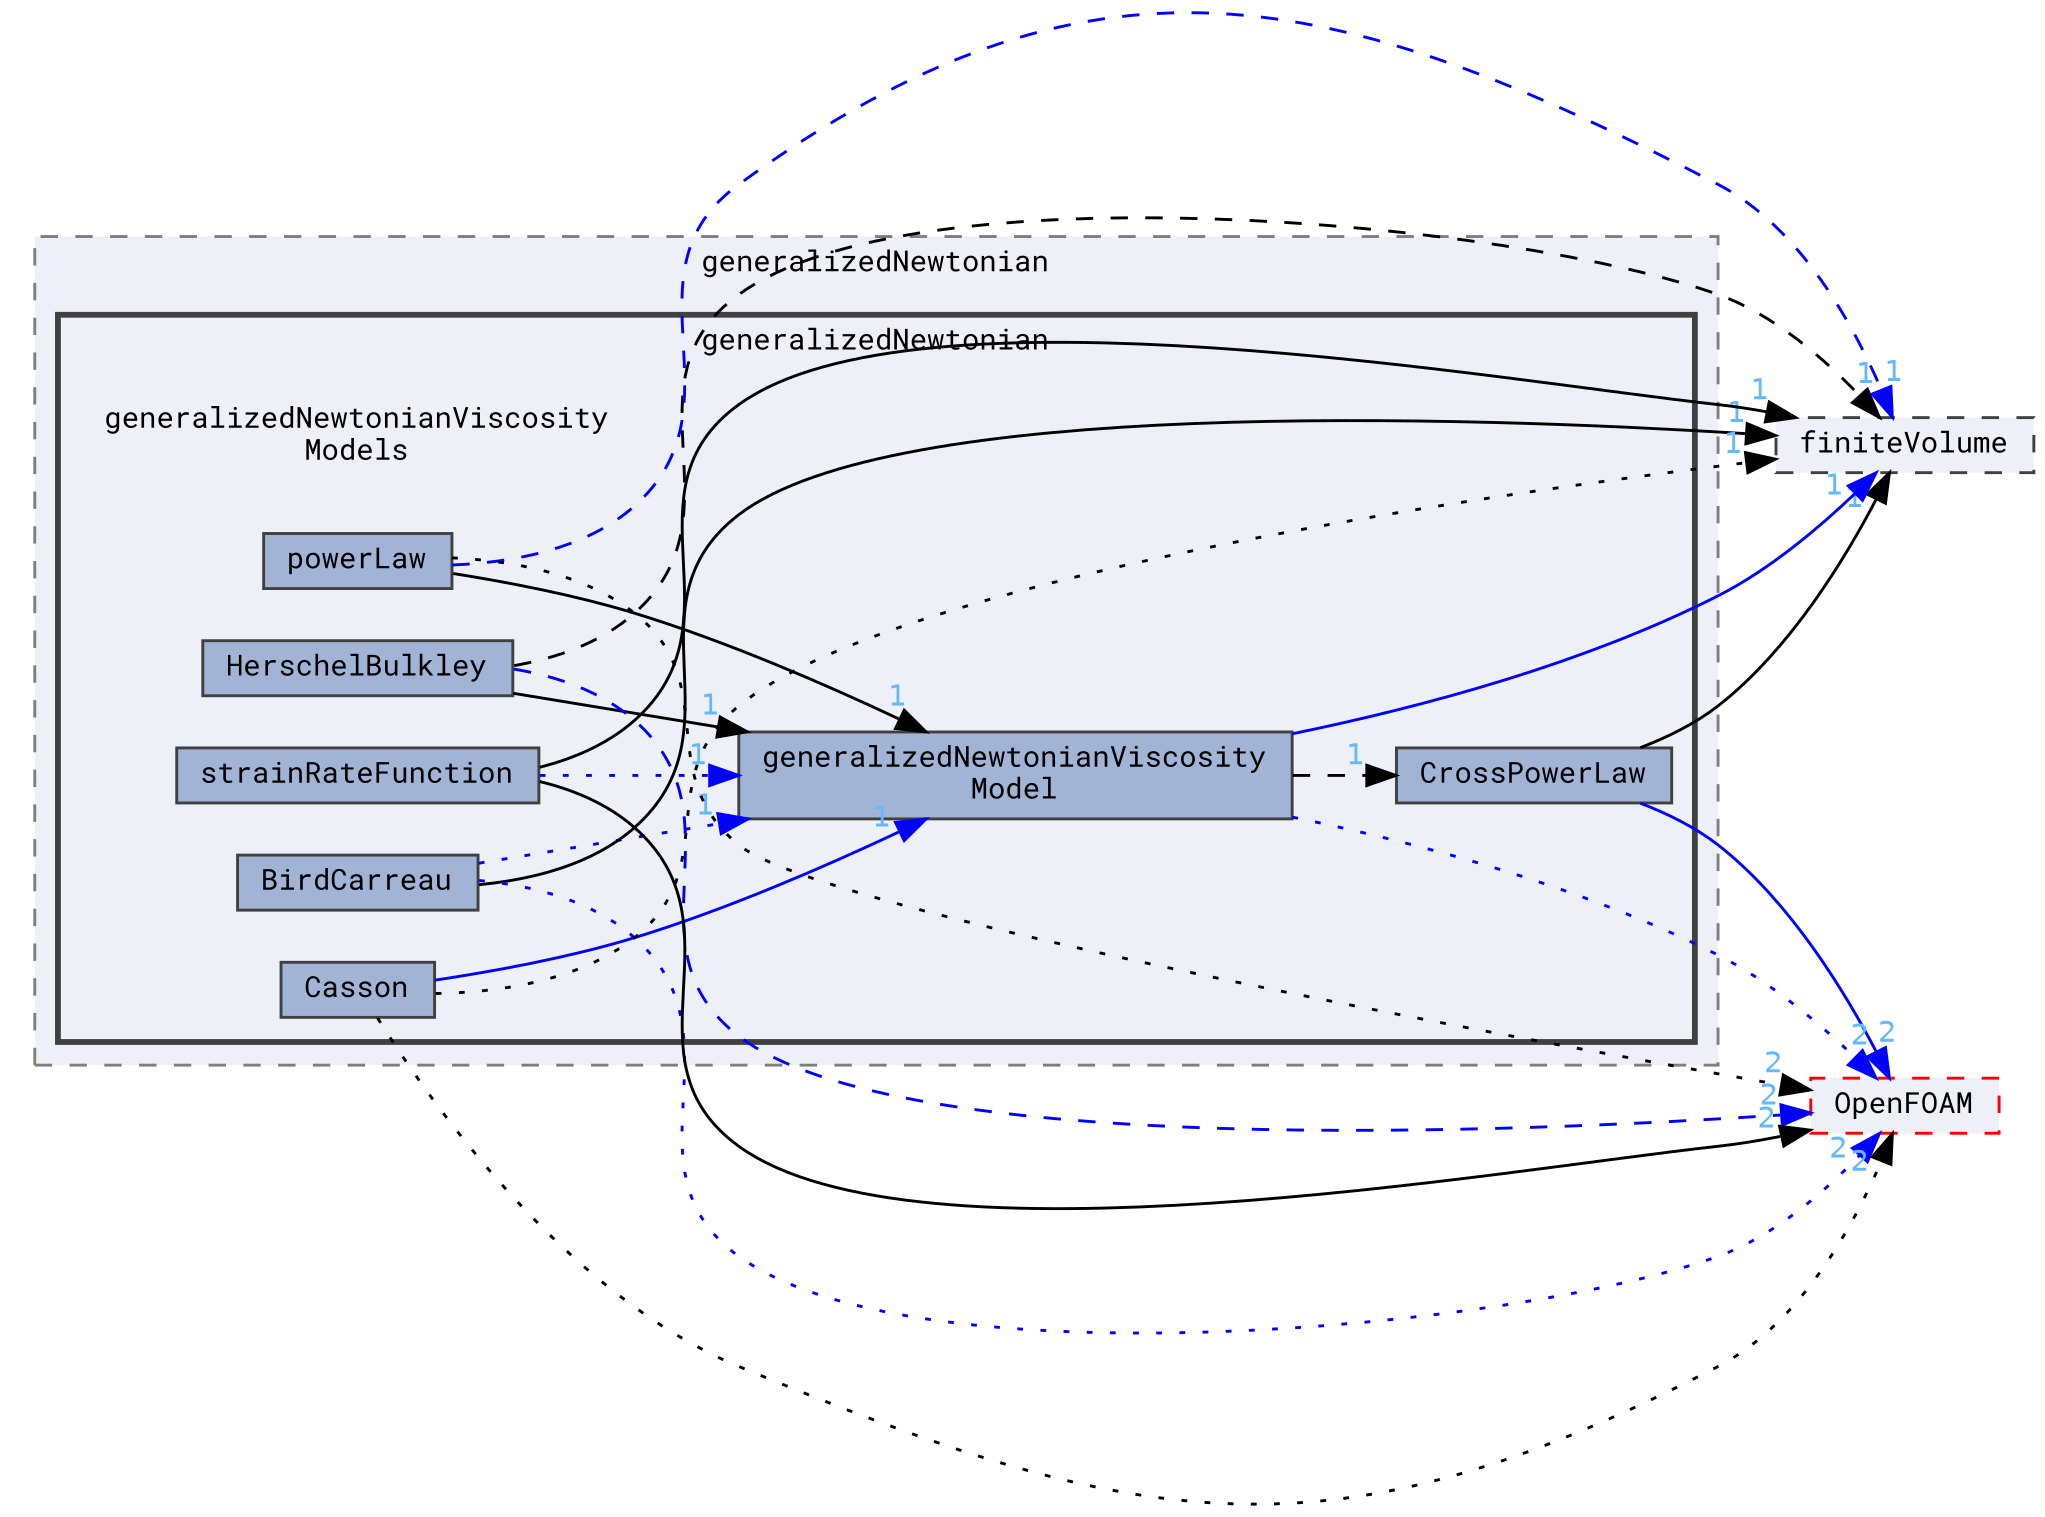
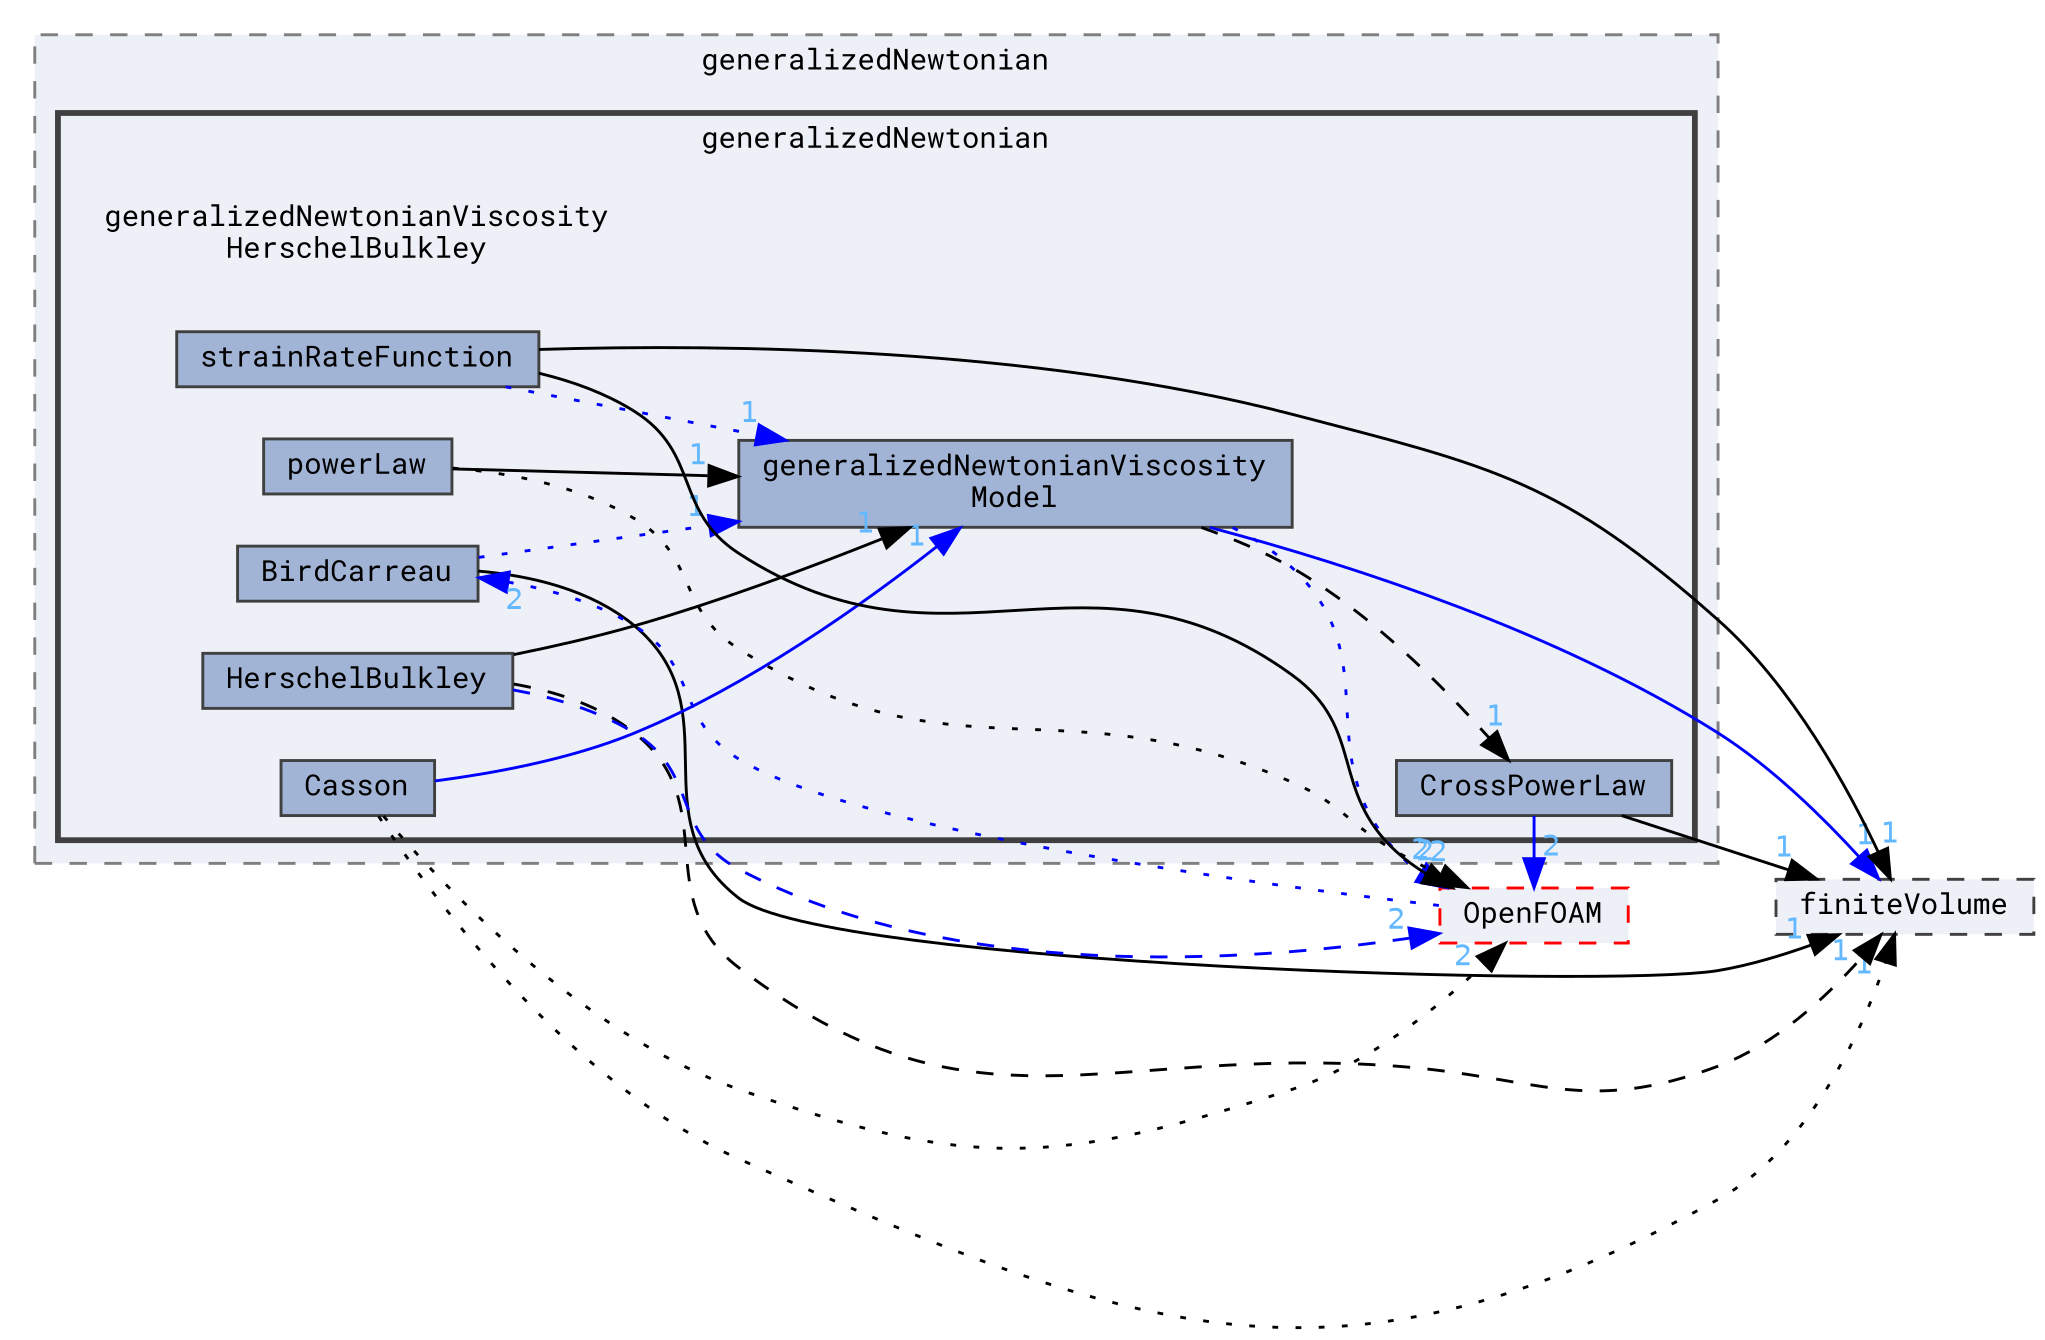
(1084, 23) -> none
(358, 436) -> (358, 235)
(1054, 1330) -> (908, 818)
